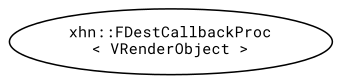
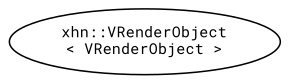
(171, 42) -> (145, 42)
